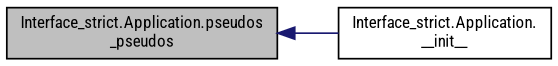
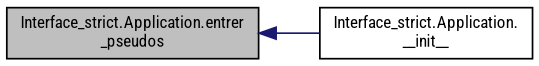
(142, 33) -> (133, 33)
